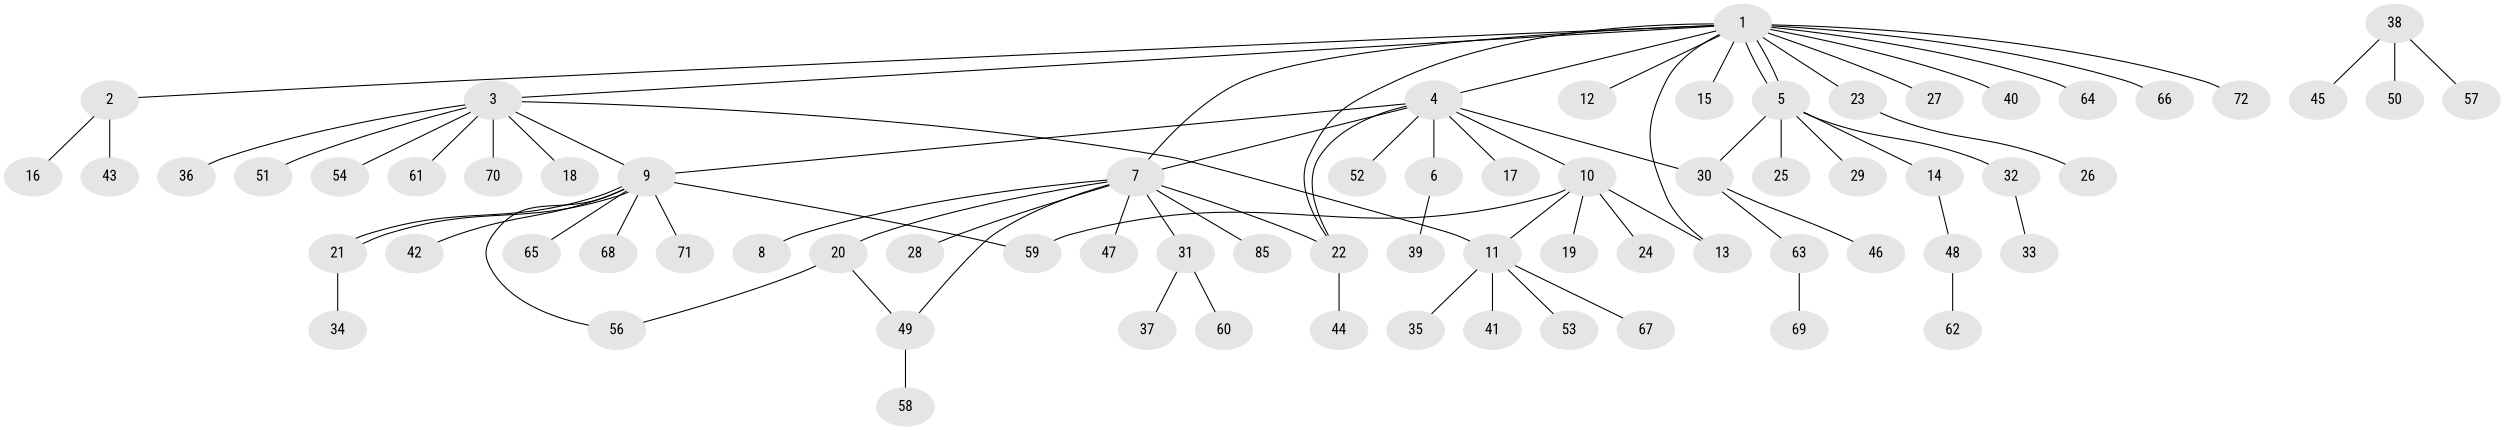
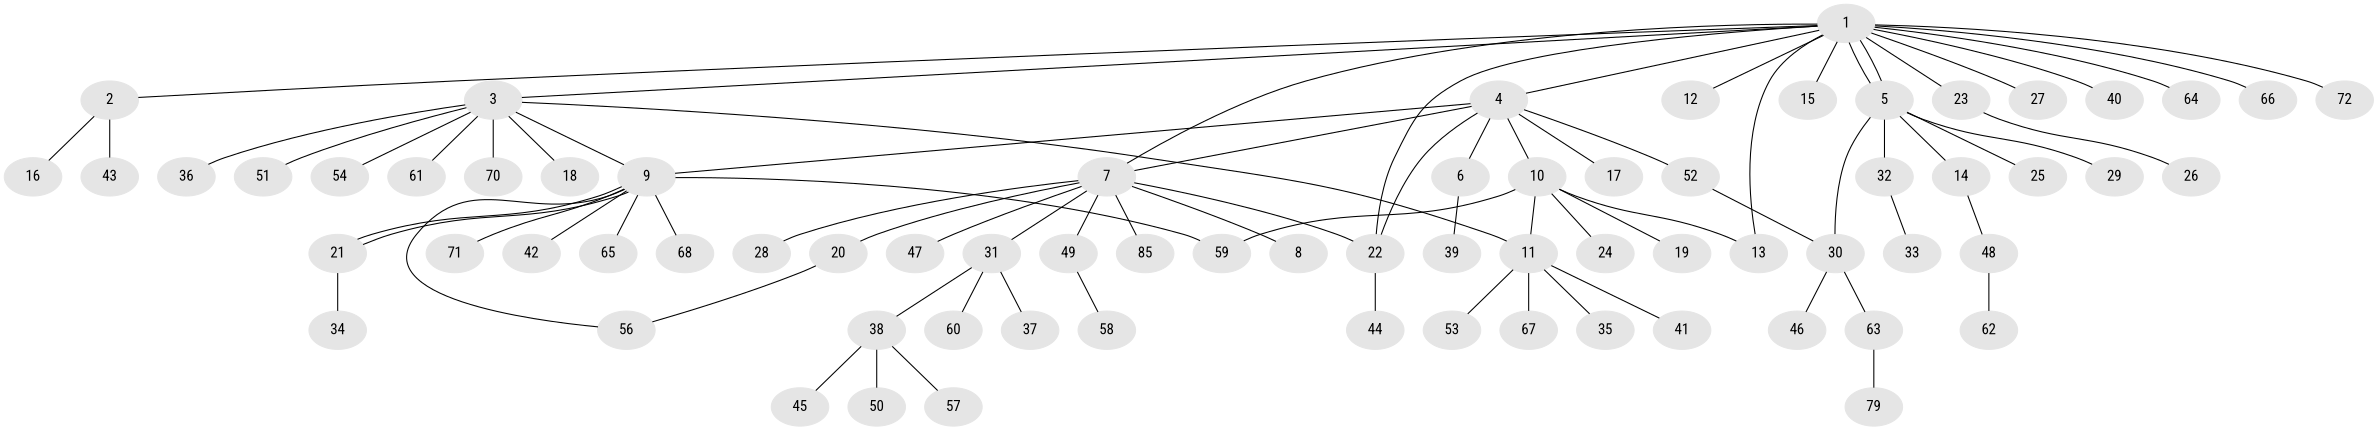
(1569, 139) -> (1763, 215)
(872, 292) -> none
none -> (934, 292)
(1799, 330) -> (1874, 407)
